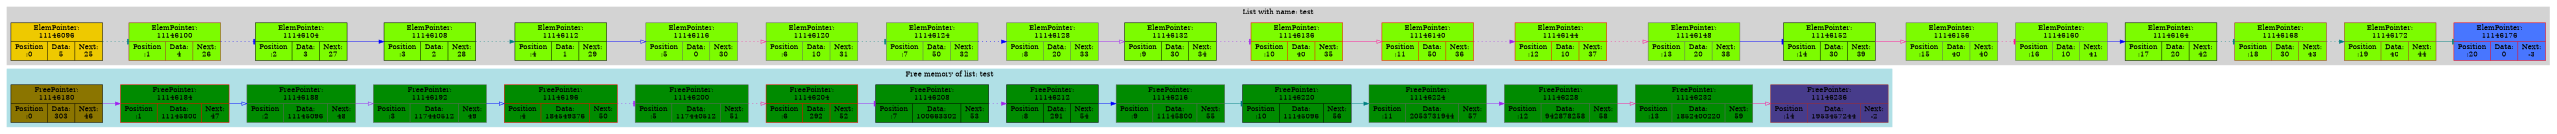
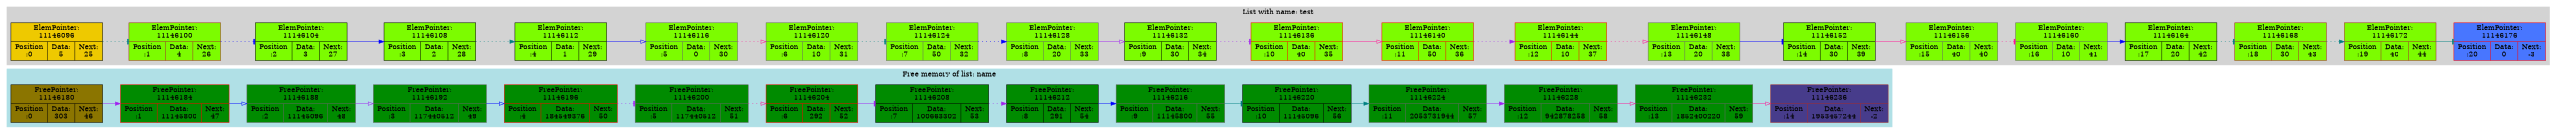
(950, 75) -> (950, 75)
